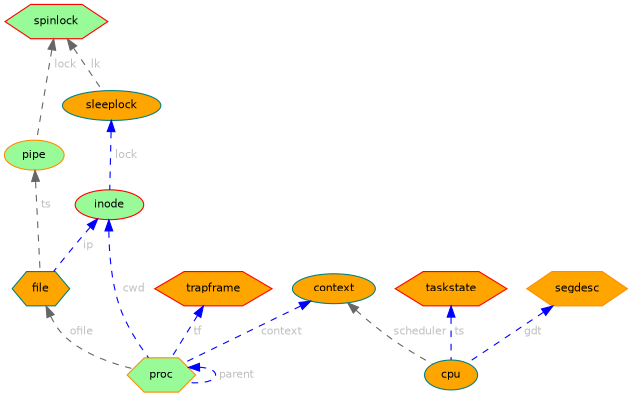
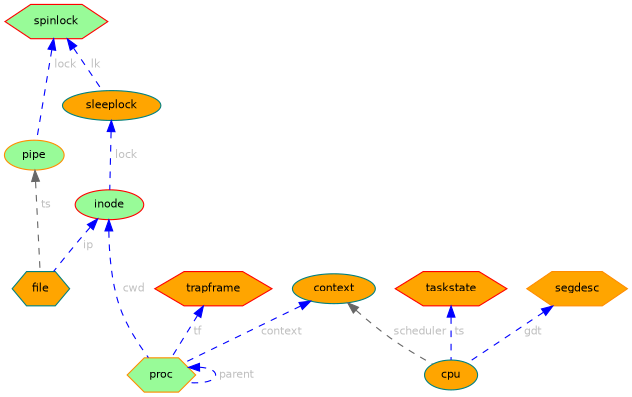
(88, 69) -> (88, 69)
(44, 95) -> (44, 95)
(86, 351) -> none
